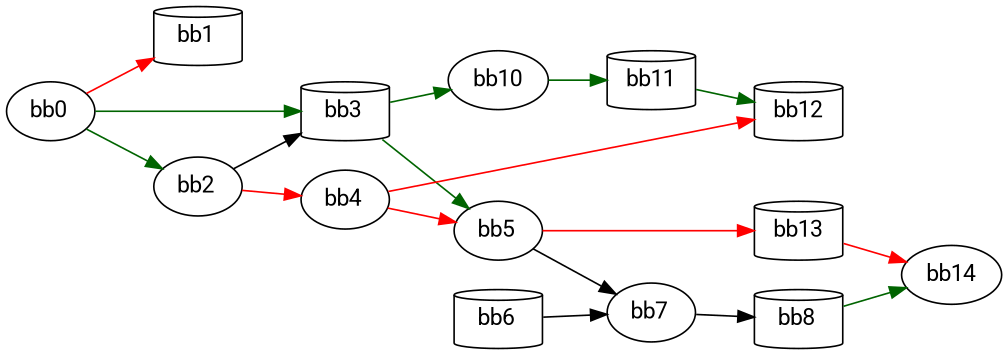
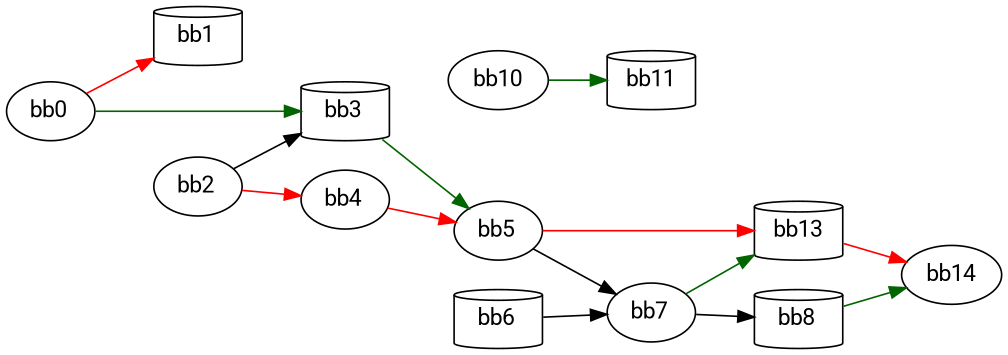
(412, 98) -> none
(799, 111) -> none
(117, 145) -> none
none -> (713, 279)
